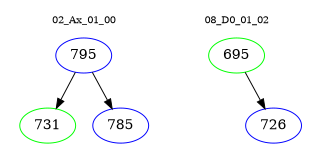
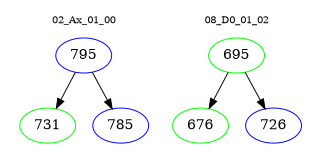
none -> (201, 126)
